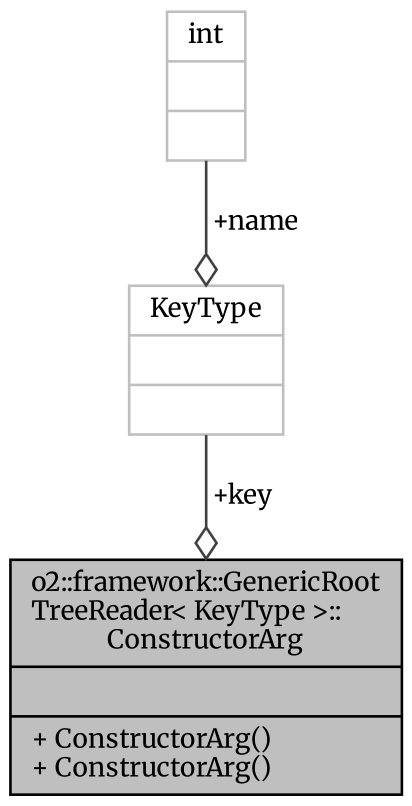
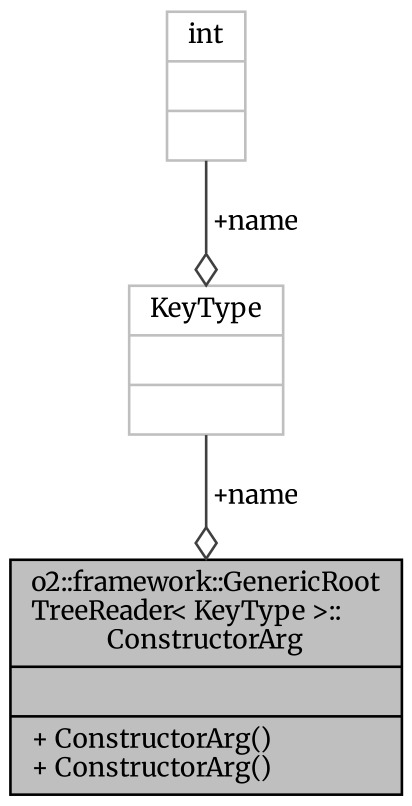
(240, 497) -> (253, 497)
